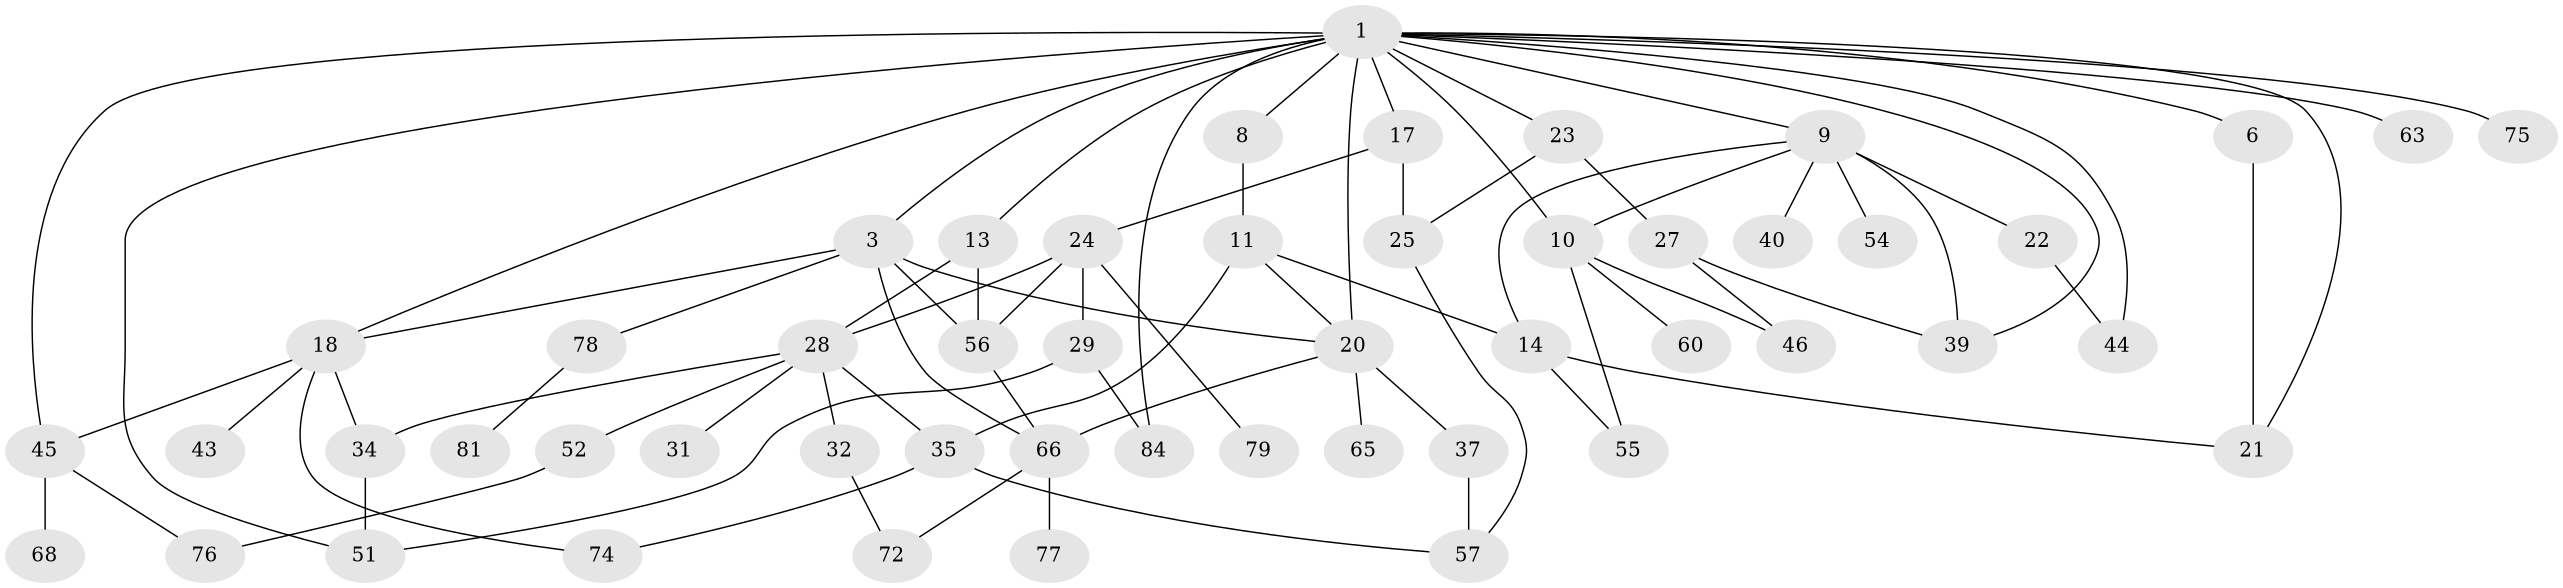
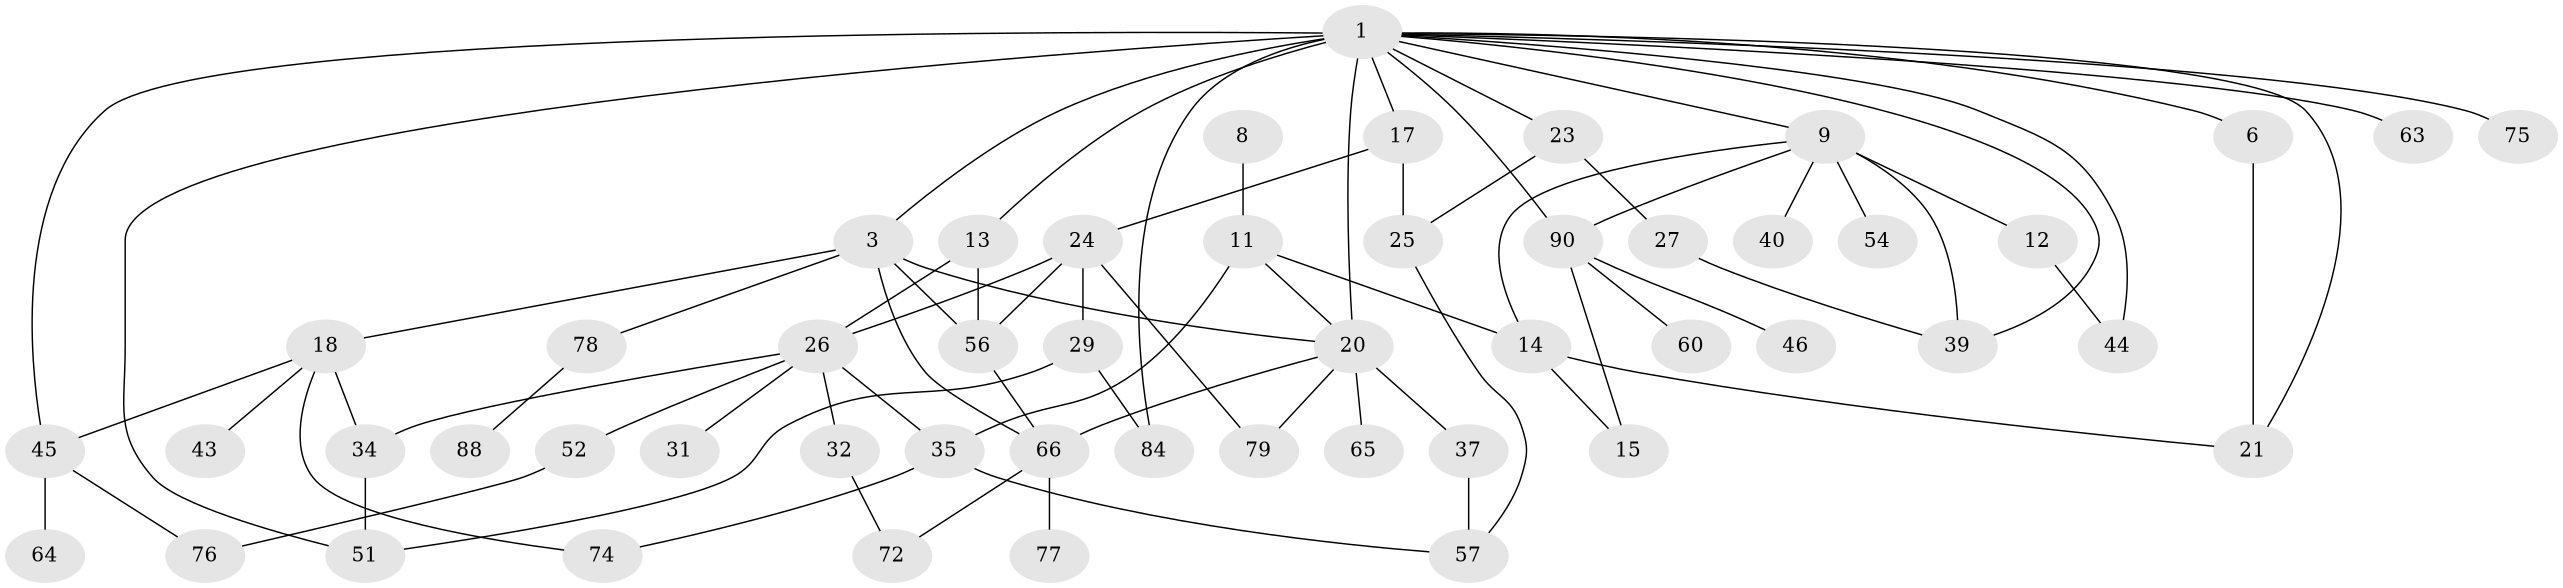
(1302, 85) -> none
(832, 152) -> none
(1563, 242) -> (1563, 242)
(2038, 242) -> (2038, 242)
(1732, 294) -> none
(818, 346) -> (818, 346)
none -> (1306, 399)
(470, 451) -> (470, 451)
(1629, 451) -> (1629, 451)
(45, 556) -> (45, 556)
